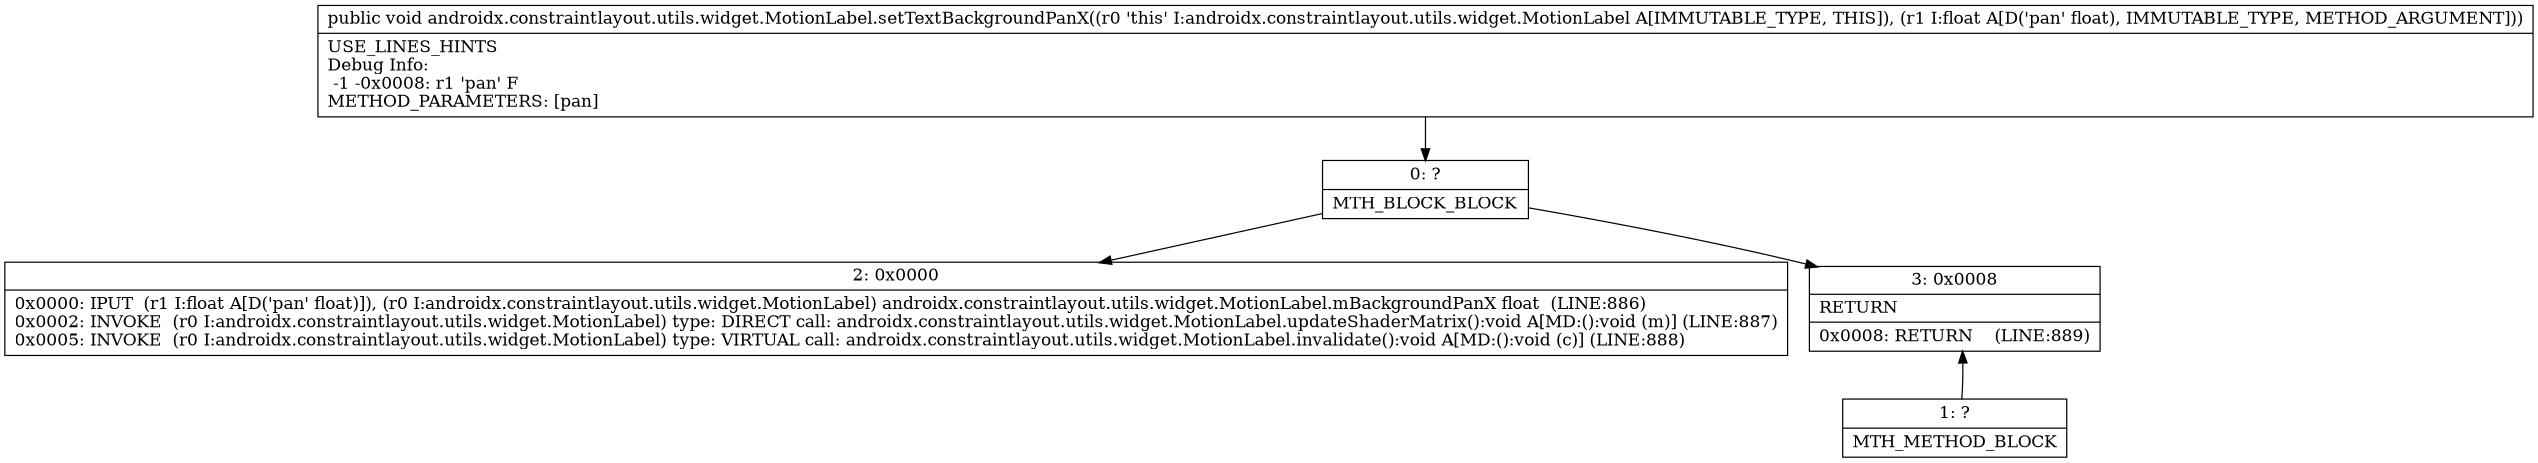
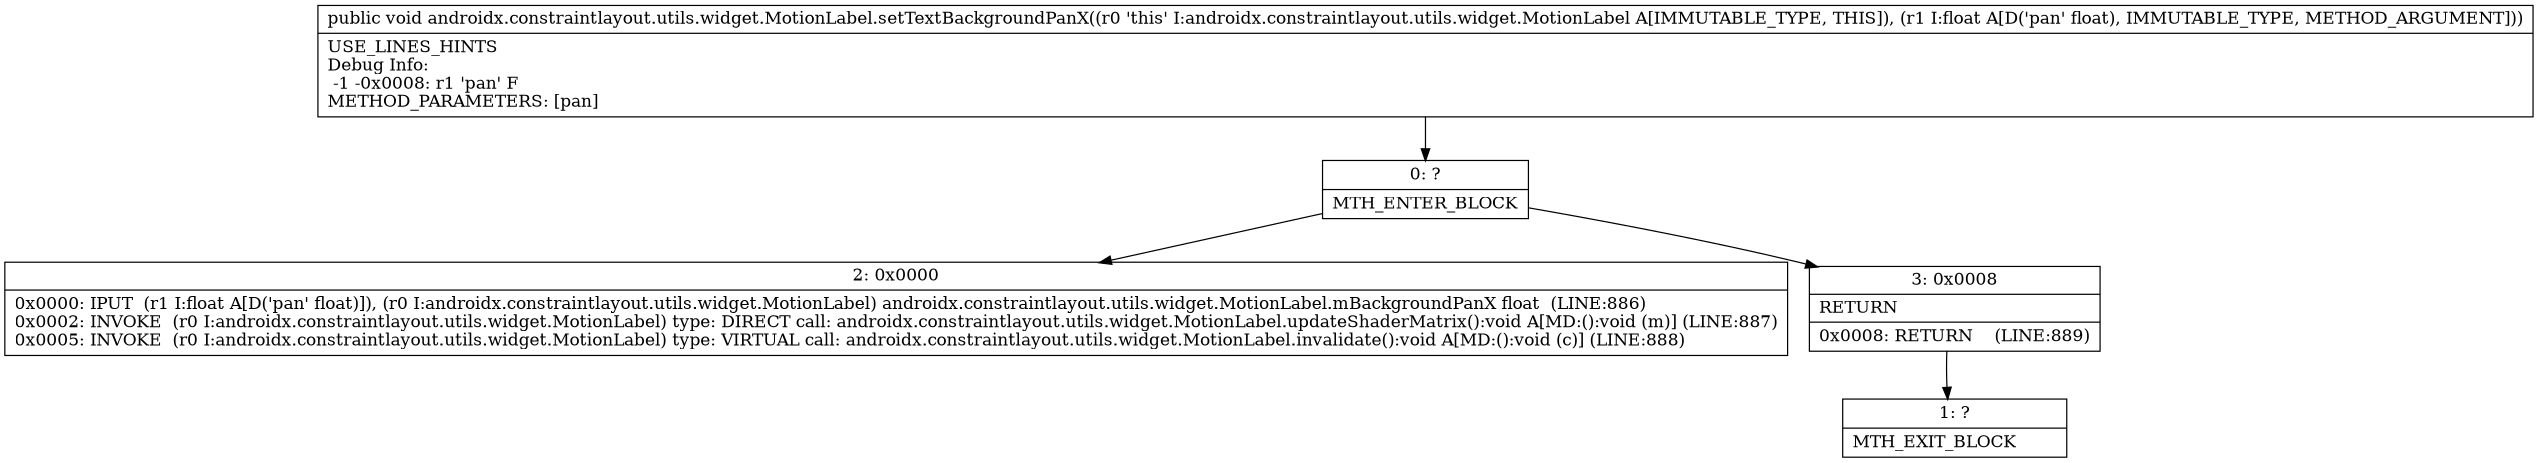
(1425, 203) -> (1425, 203)
(1963, 381) -> (1947, 369)
(1955, 442) -> (1935, 442)
